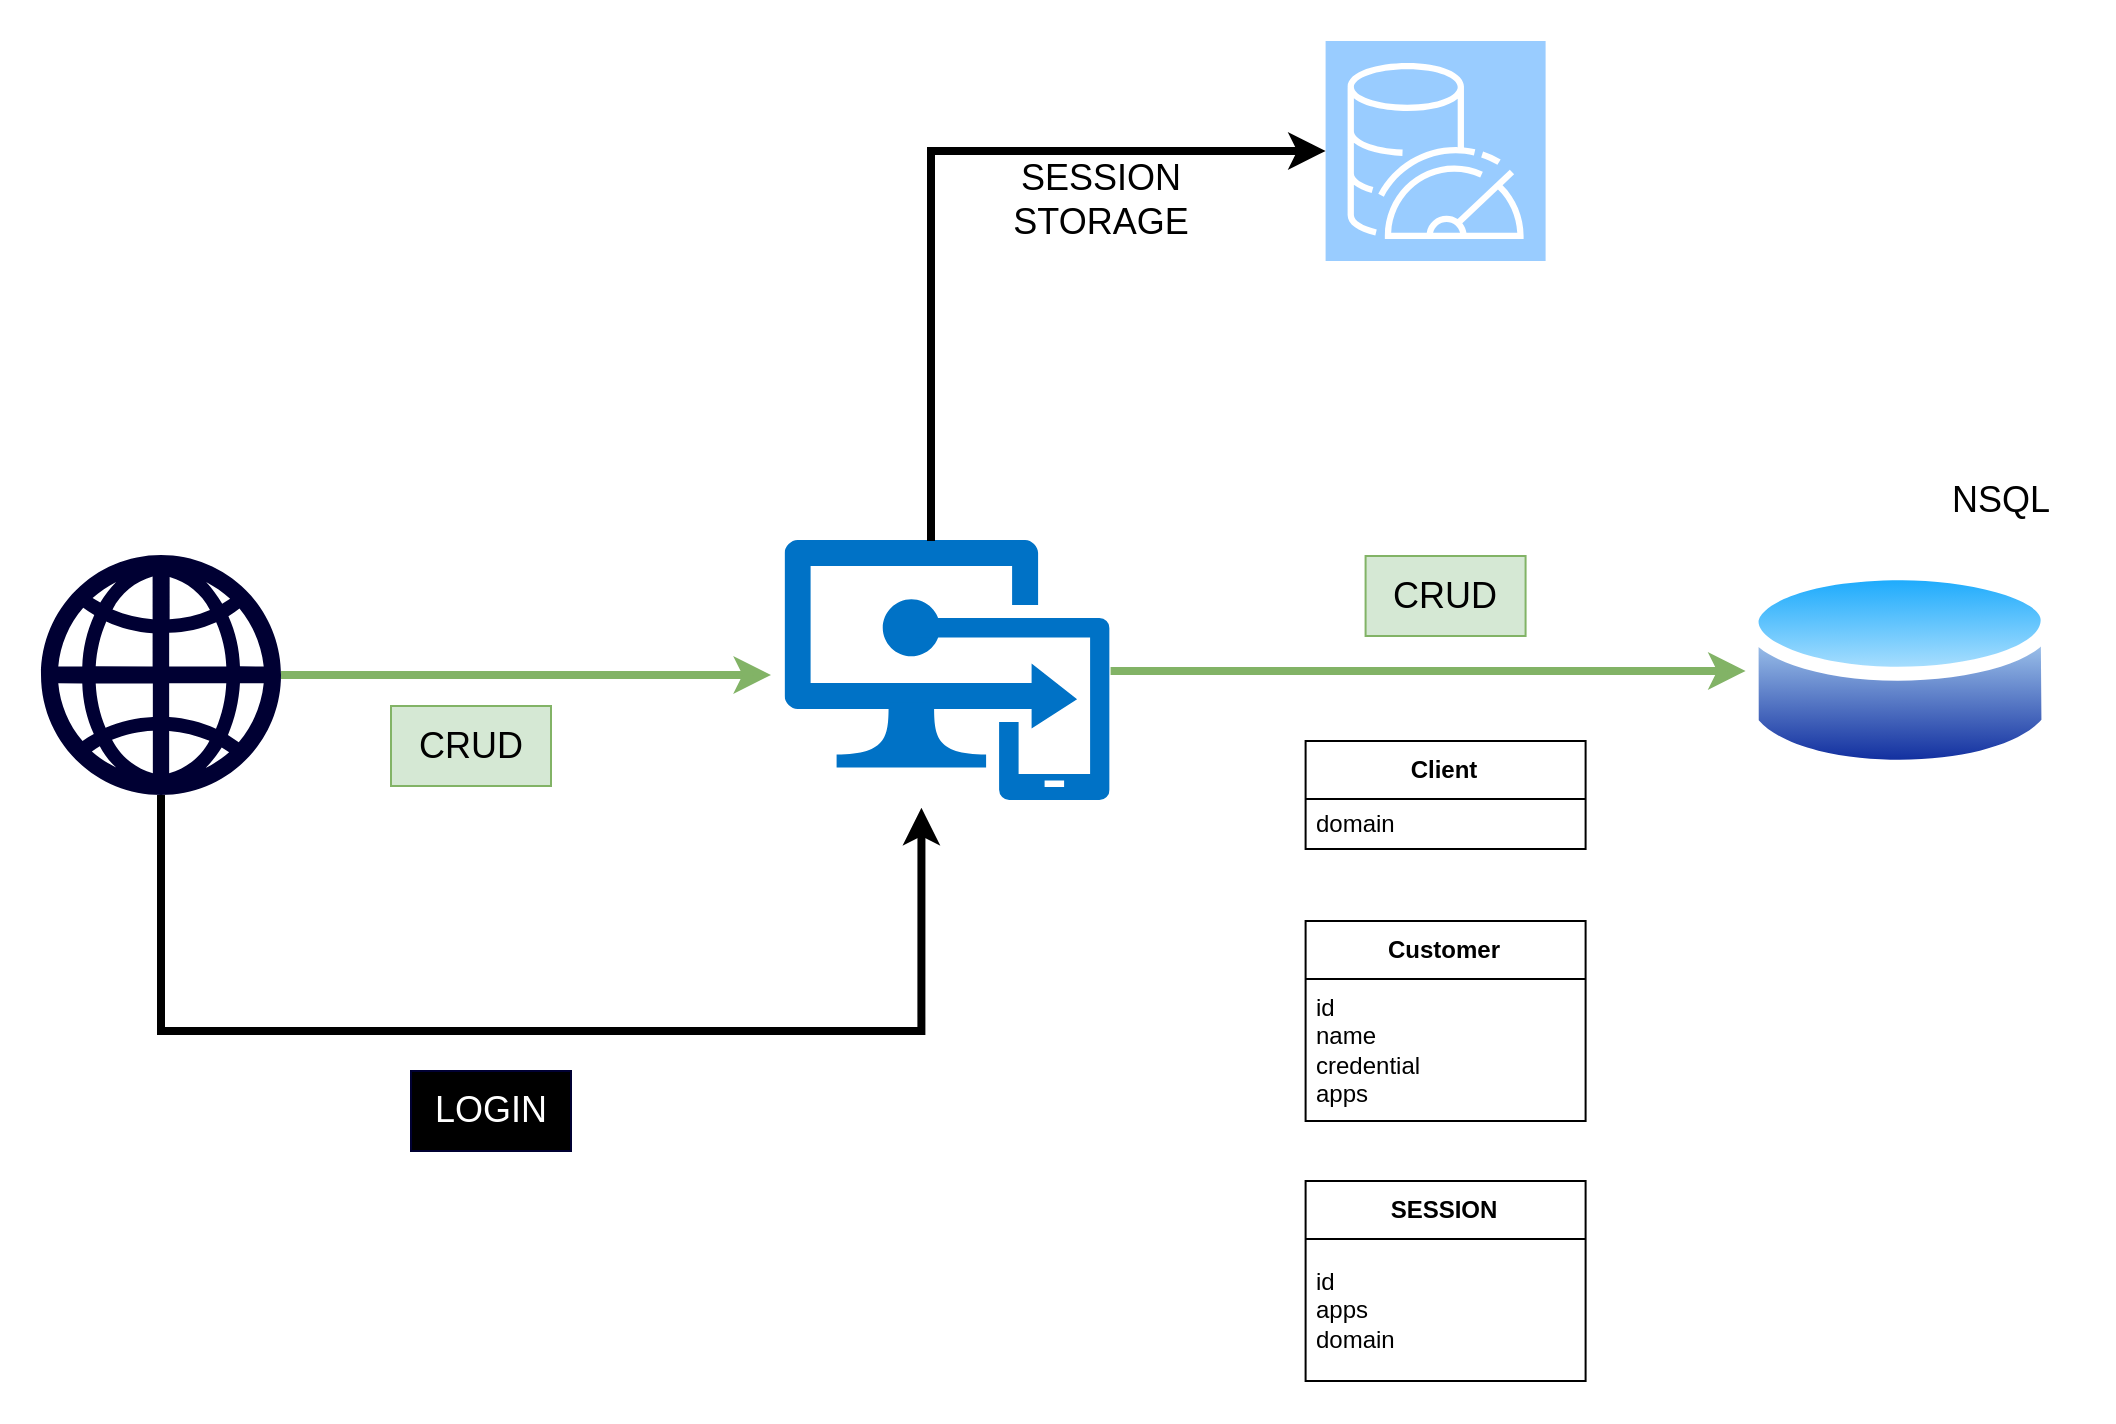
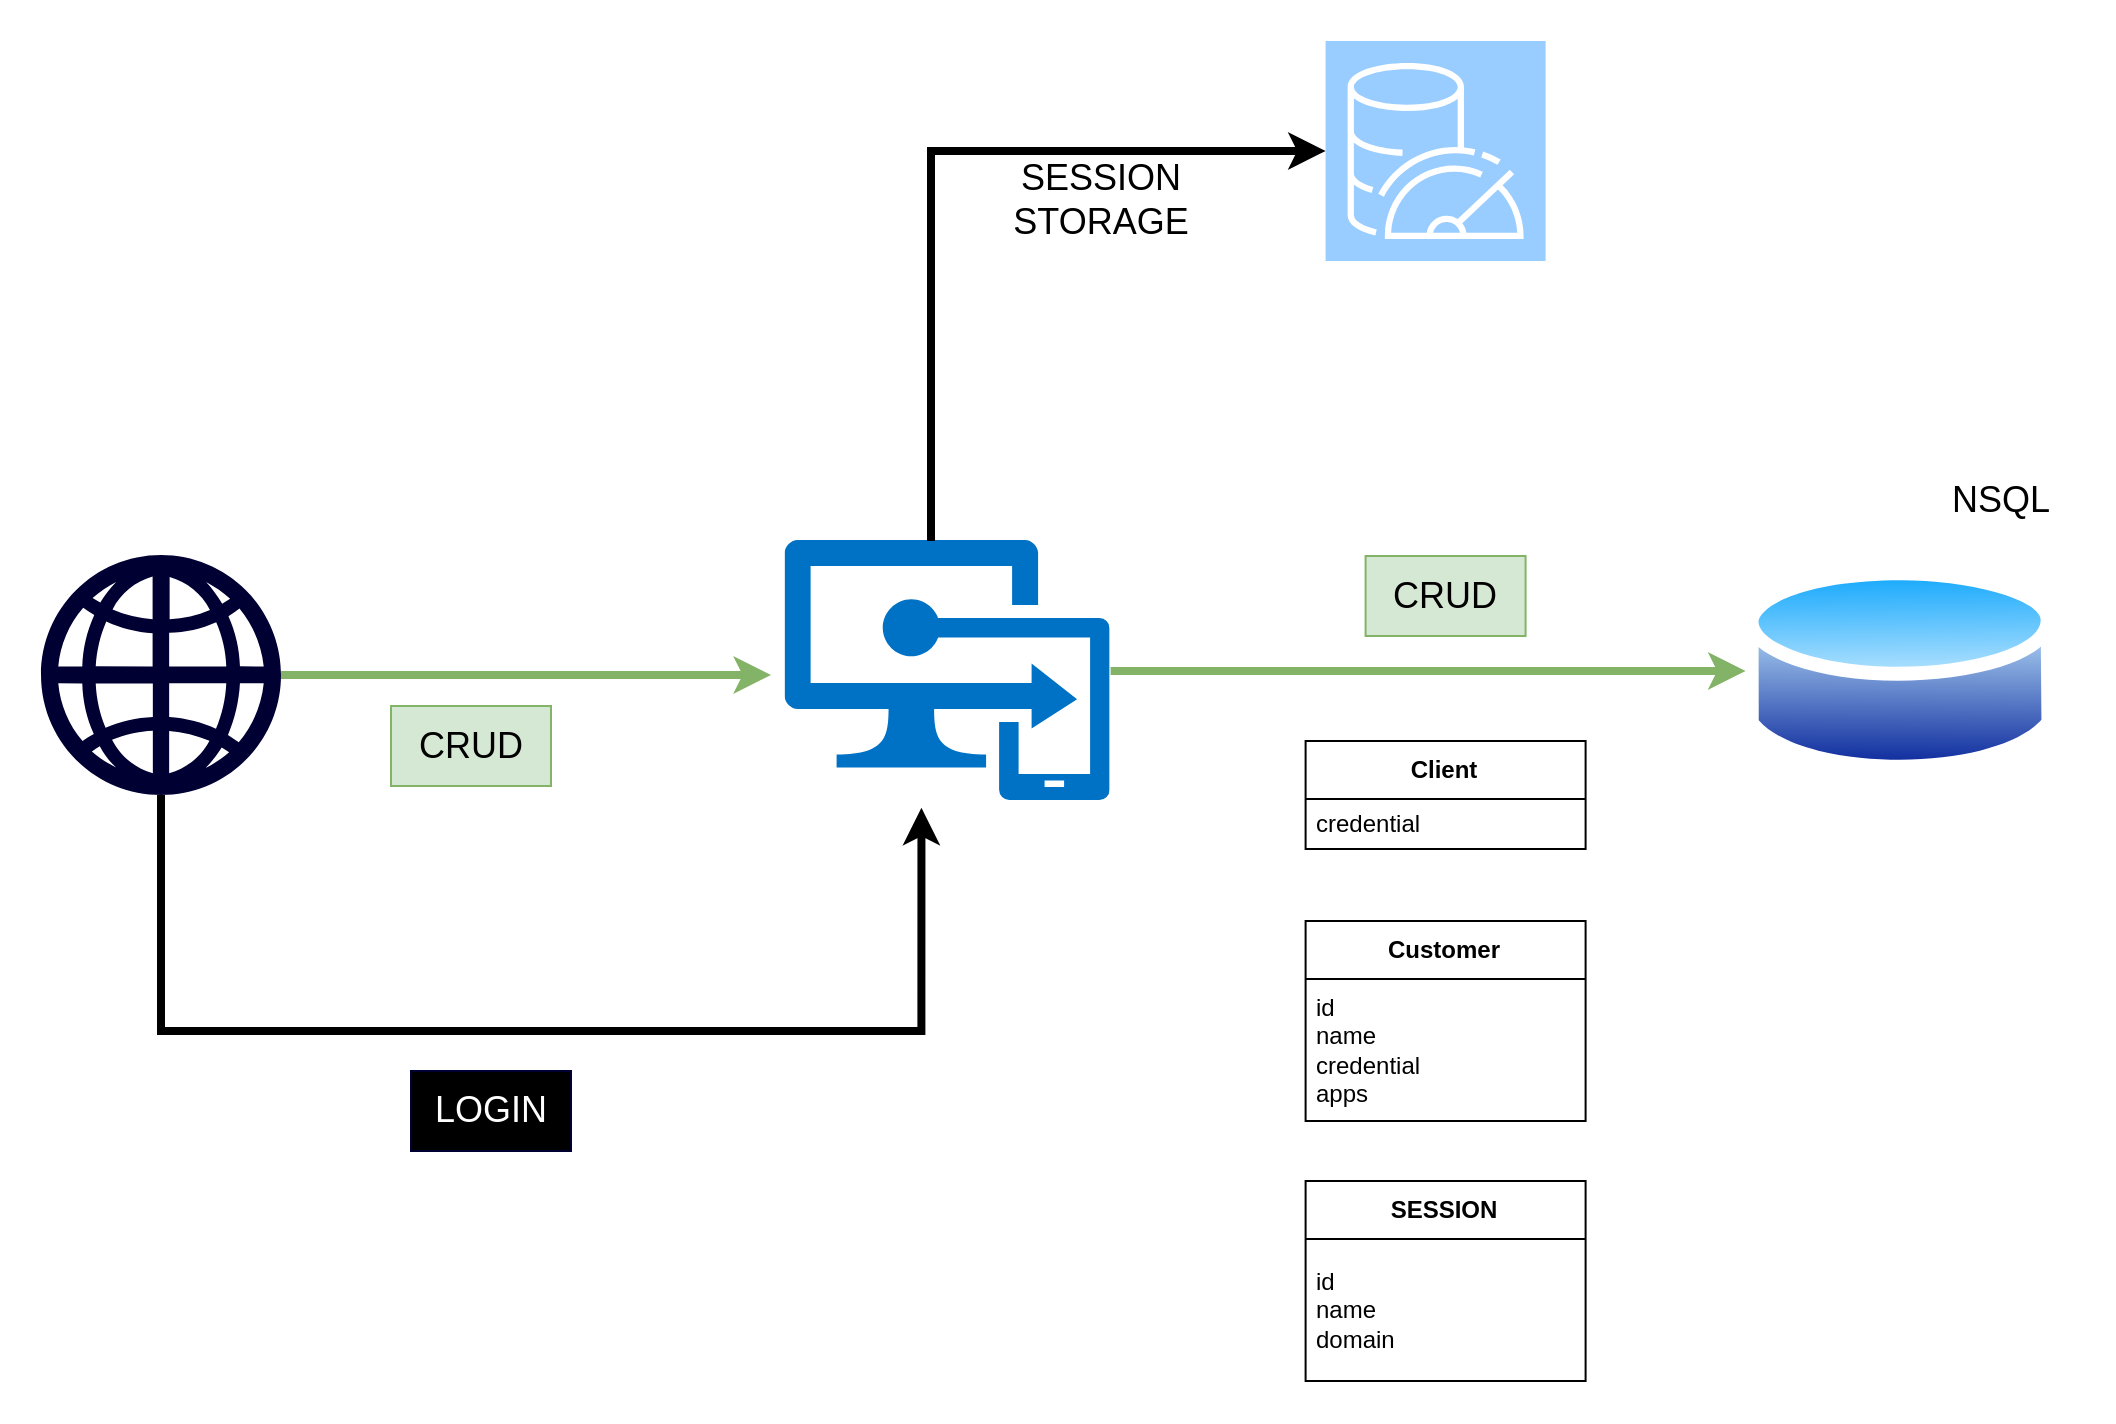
(1354, 825) -> (1378, 825)
(1354, 1311) -> (1354, 1311)
